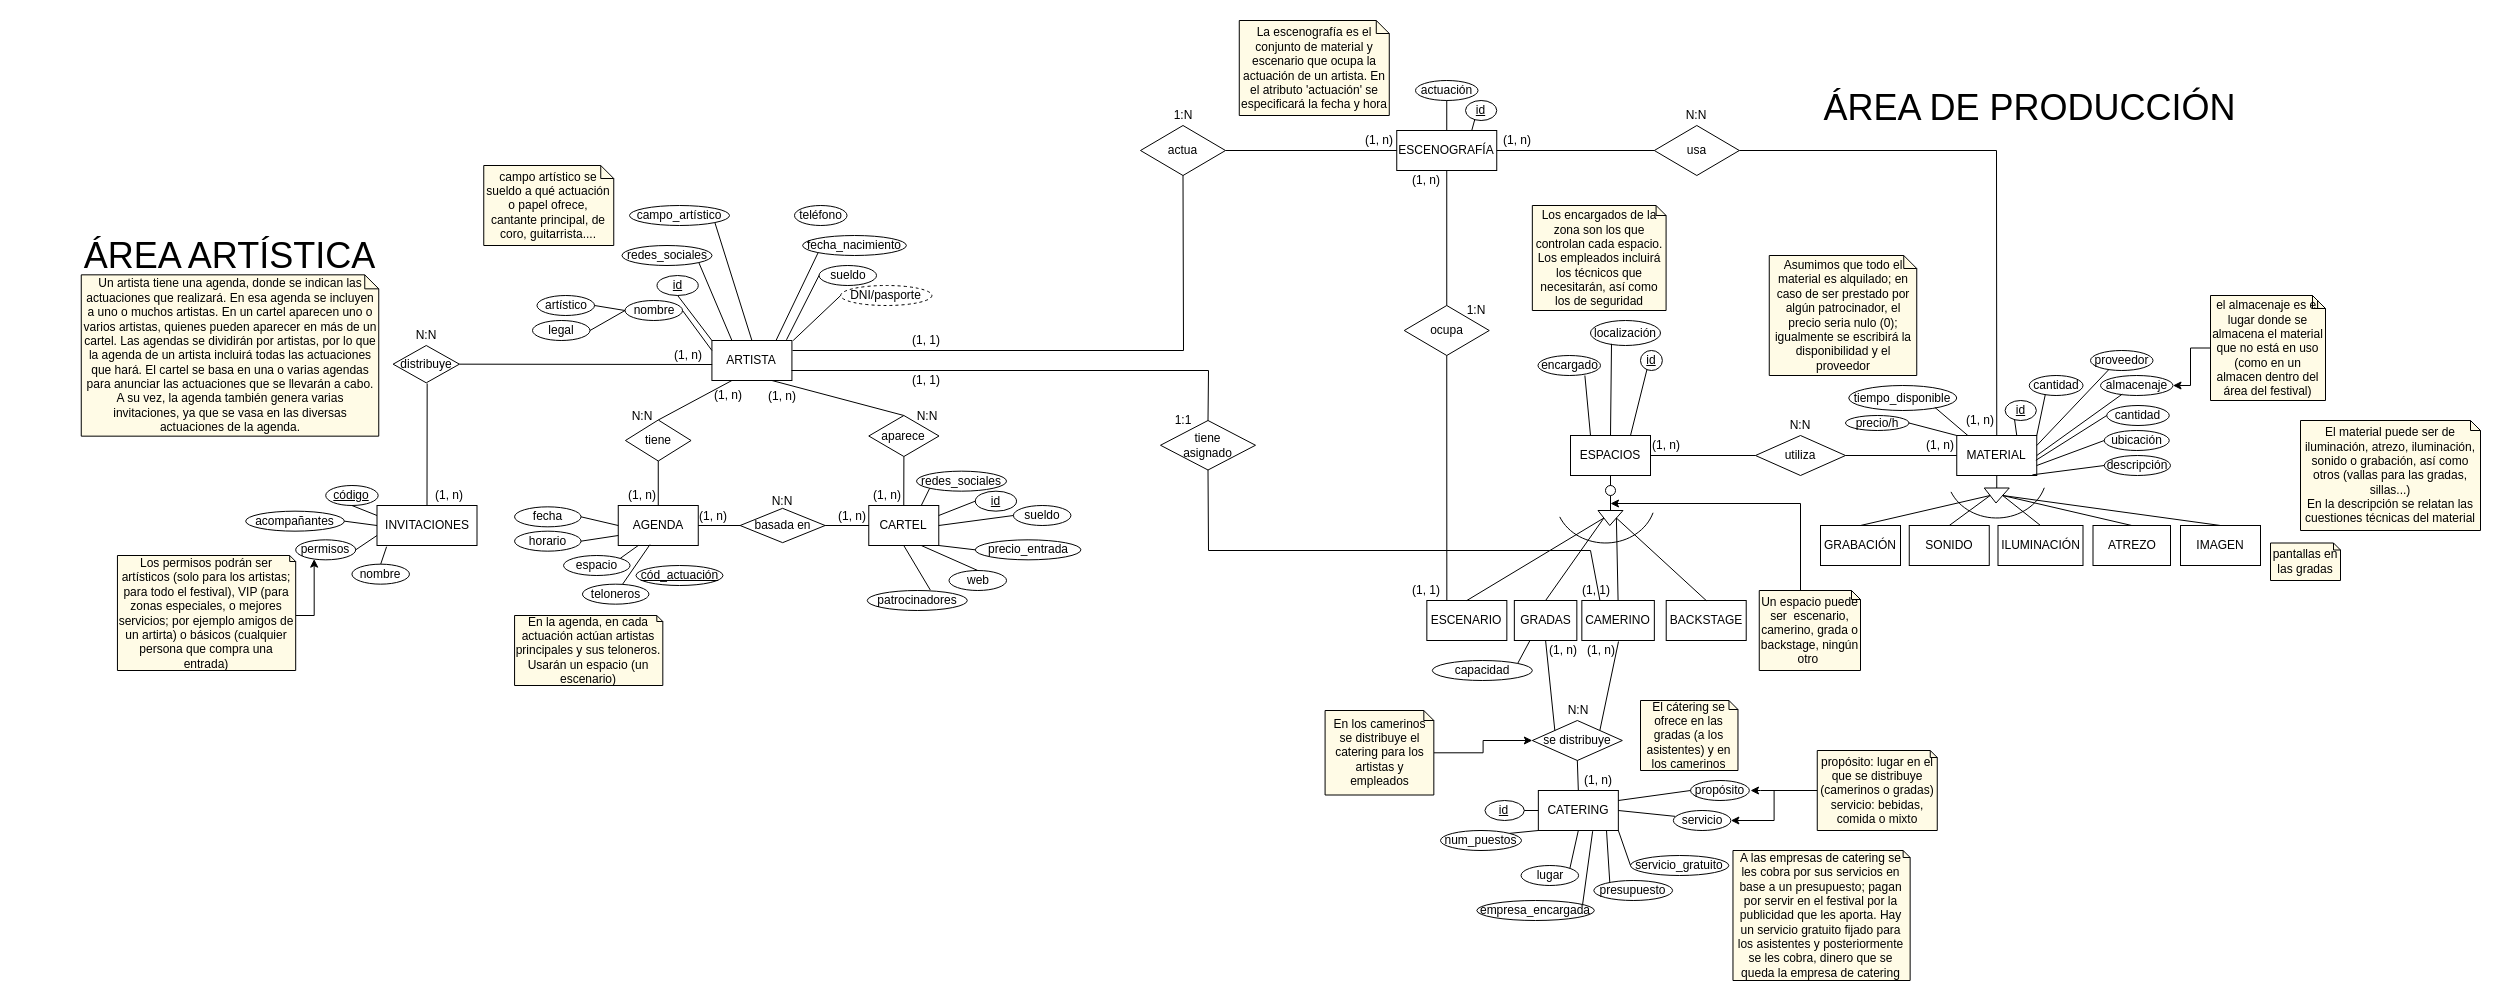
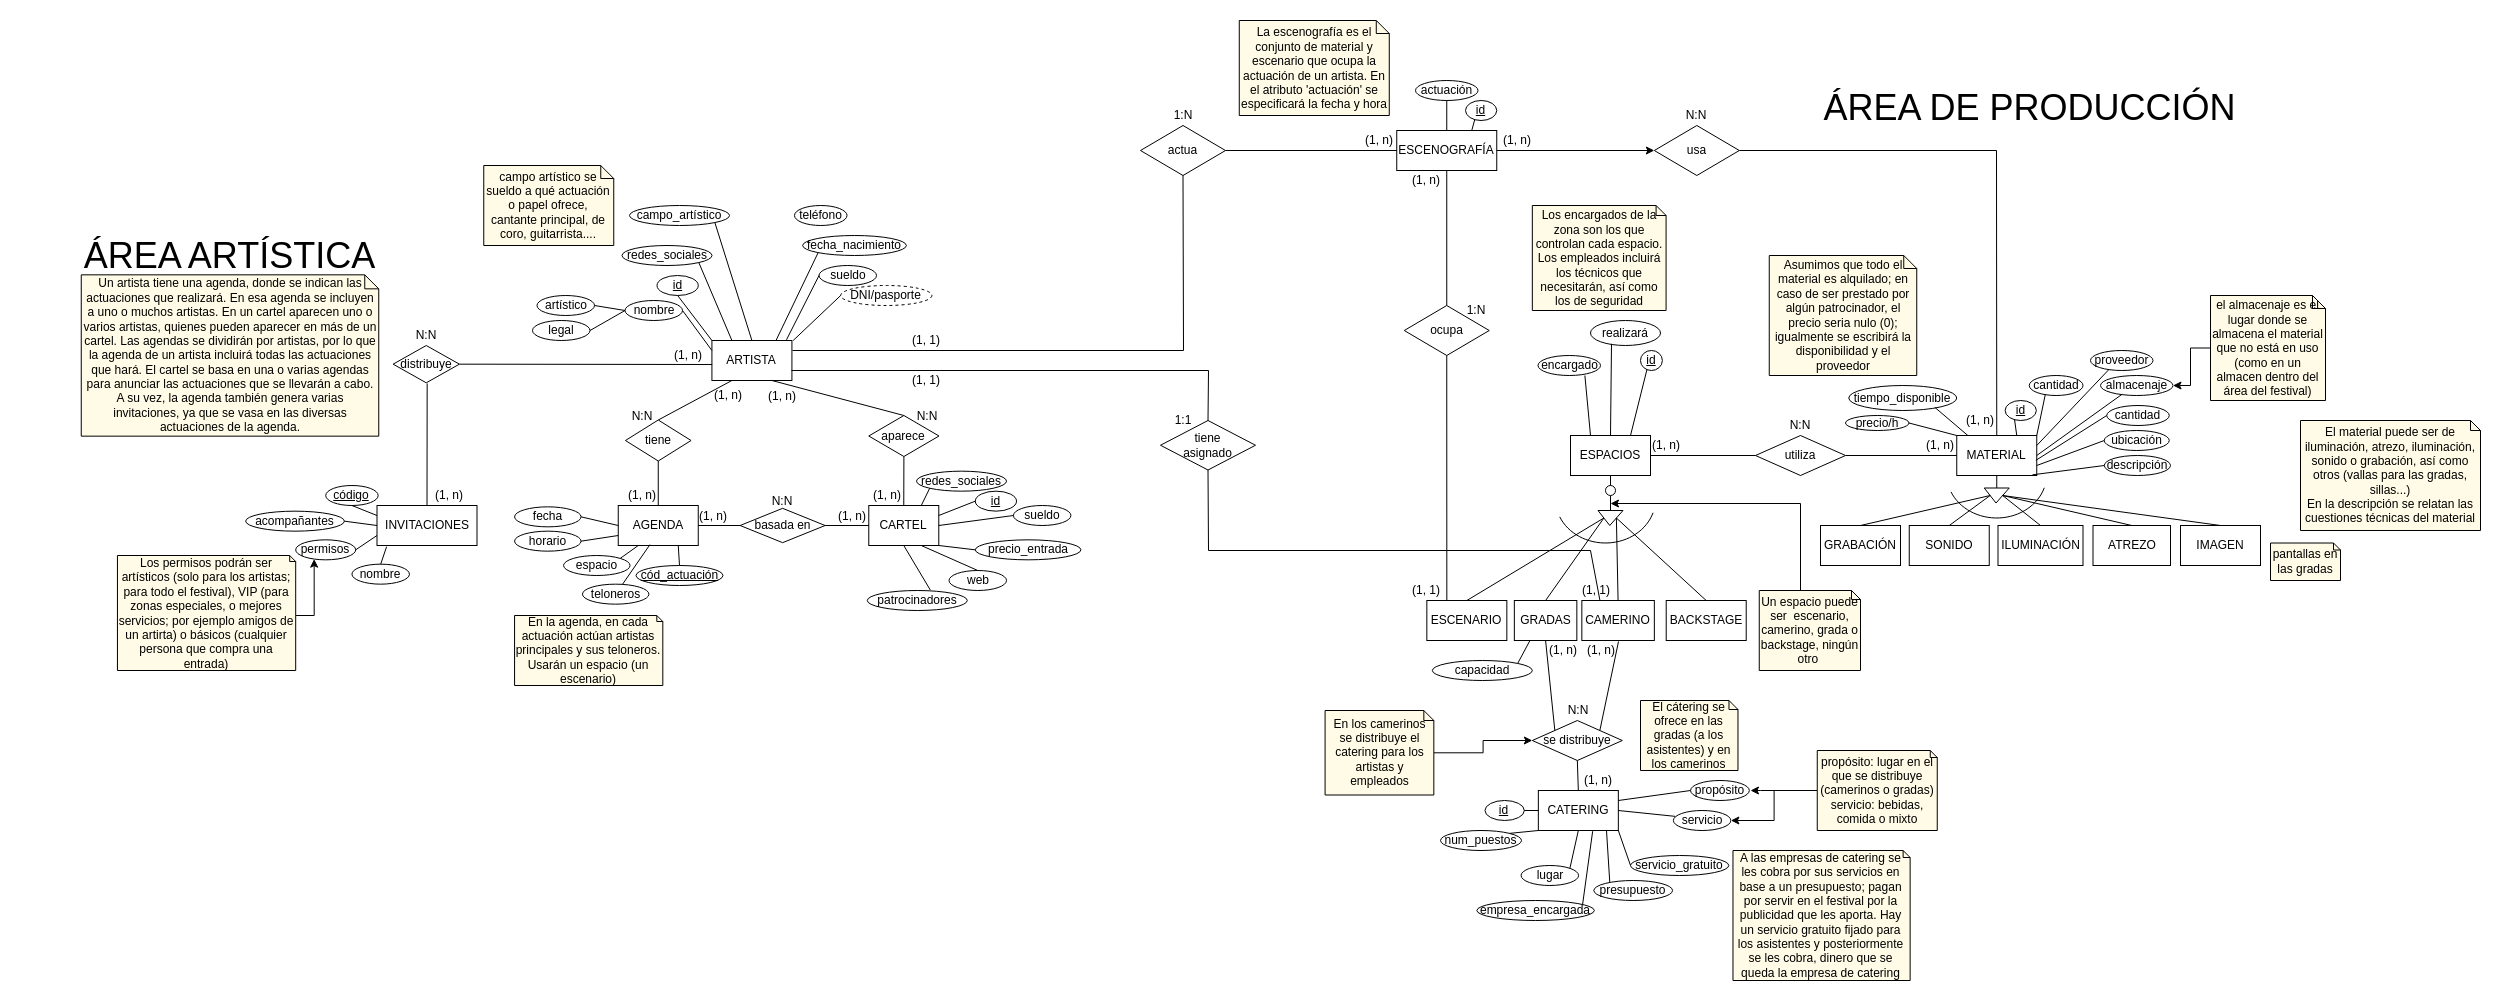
(1649, 151) -> (1646, 151)
(1626, 334) -> (1626, 334)
none -> (679, 556)
